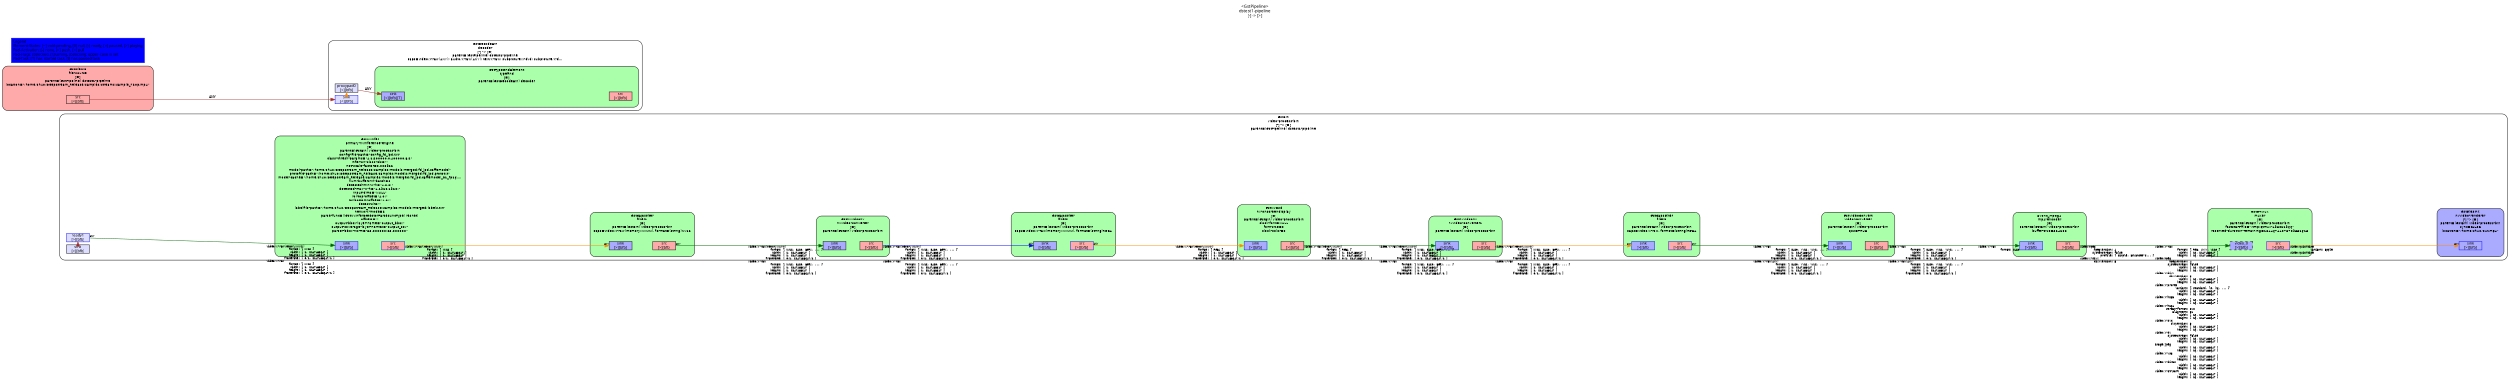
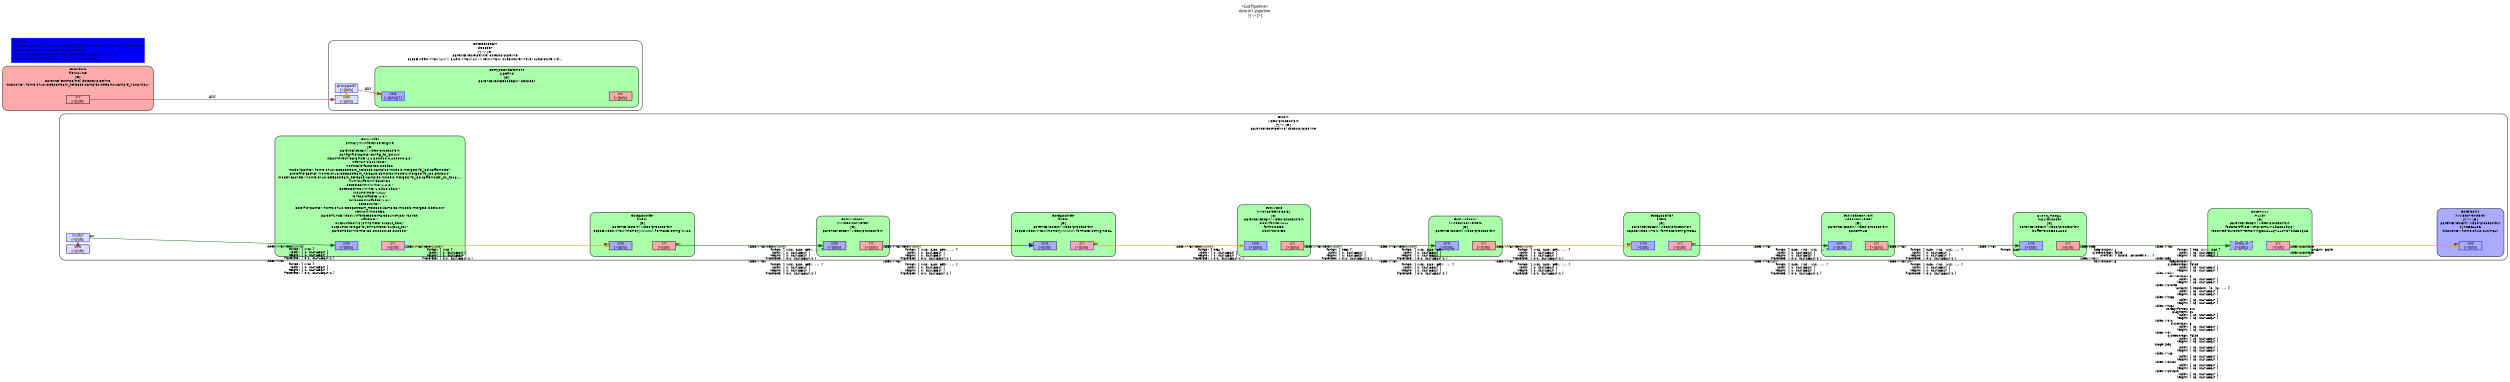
(347, 88) -> (347, 88)
(393, 96) -> (393, 96)
